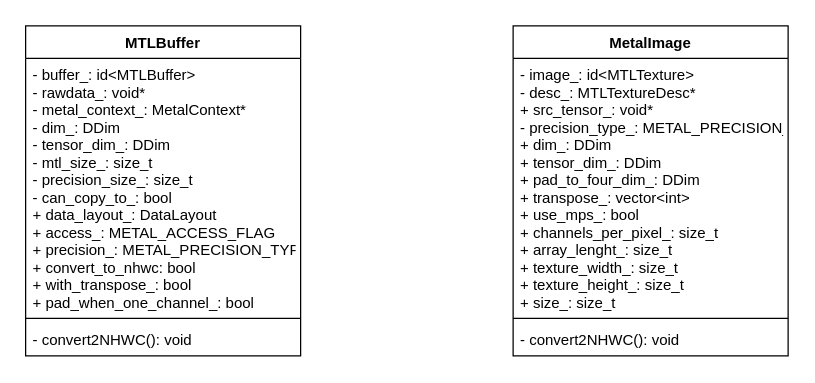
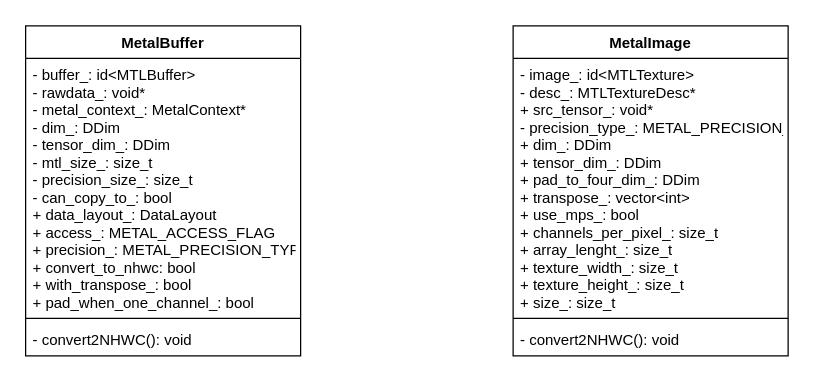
(163, 43) -> (163, 43)
